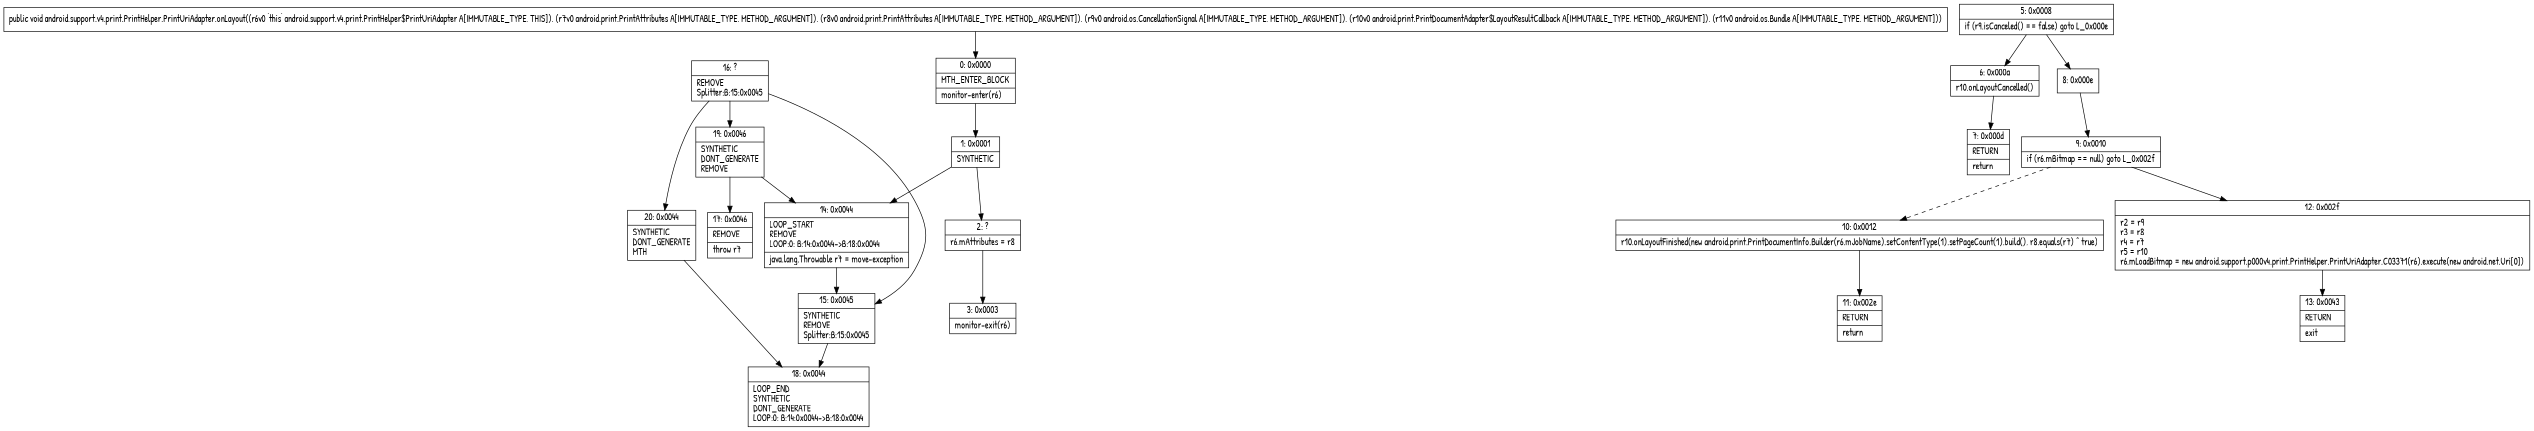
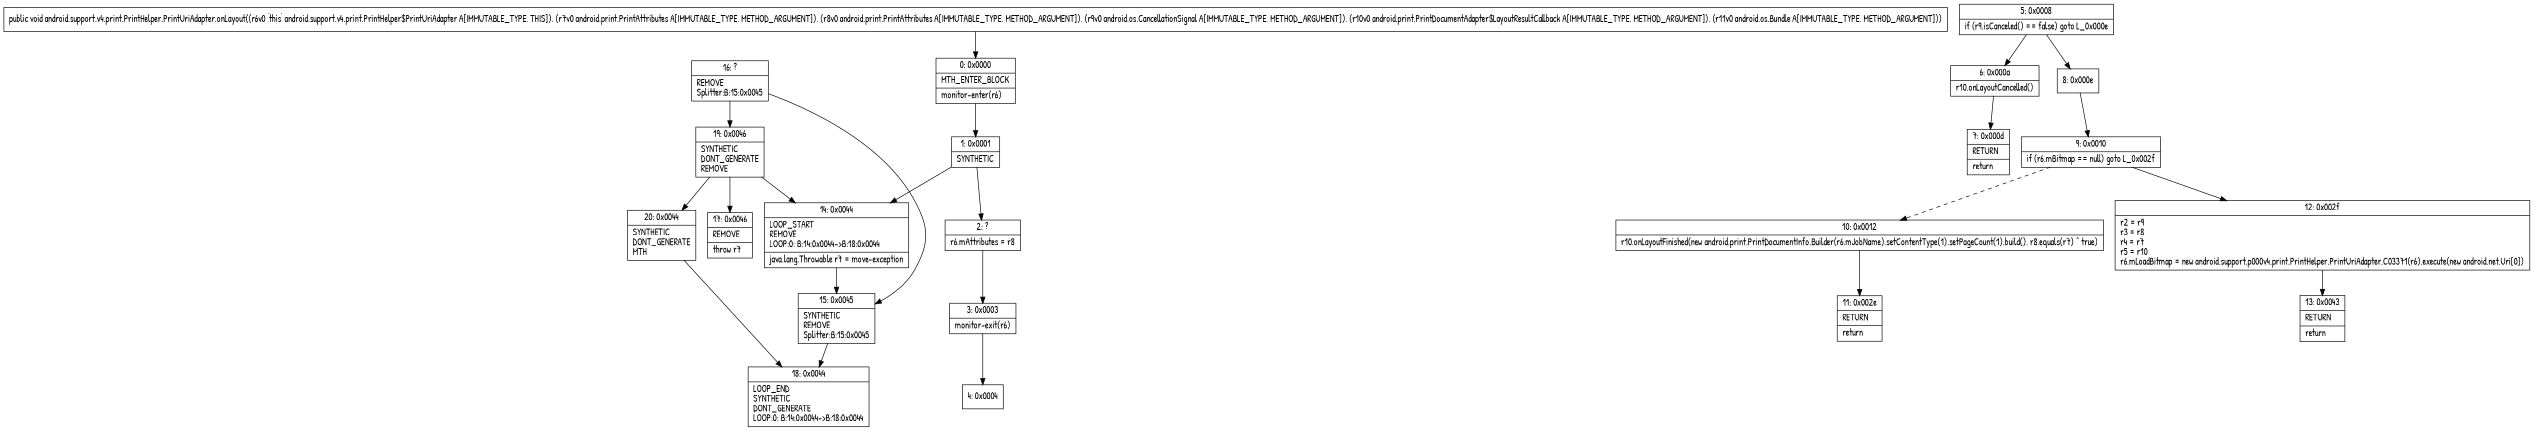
(680, 149) -> (698, 191)
(2311, 333) -> (2316, 333)
none -> (983, 397)
